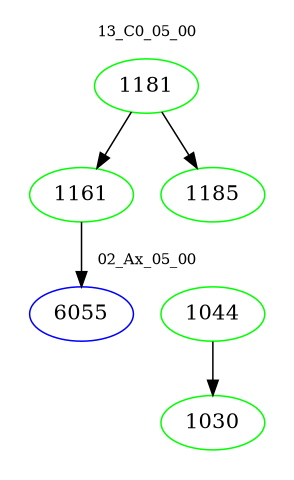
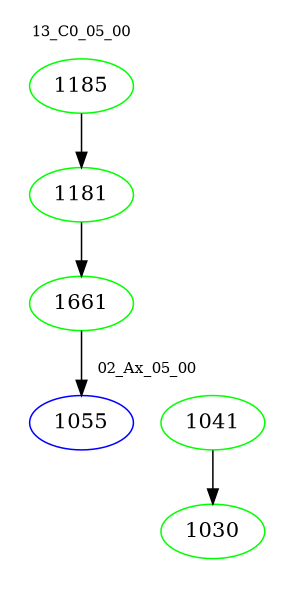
(175, 134) -> (82, 133)
(82, 195) -> (82, 303)
(82, 314) -> (82, 423)
(213, 314) -> (213, 423)
